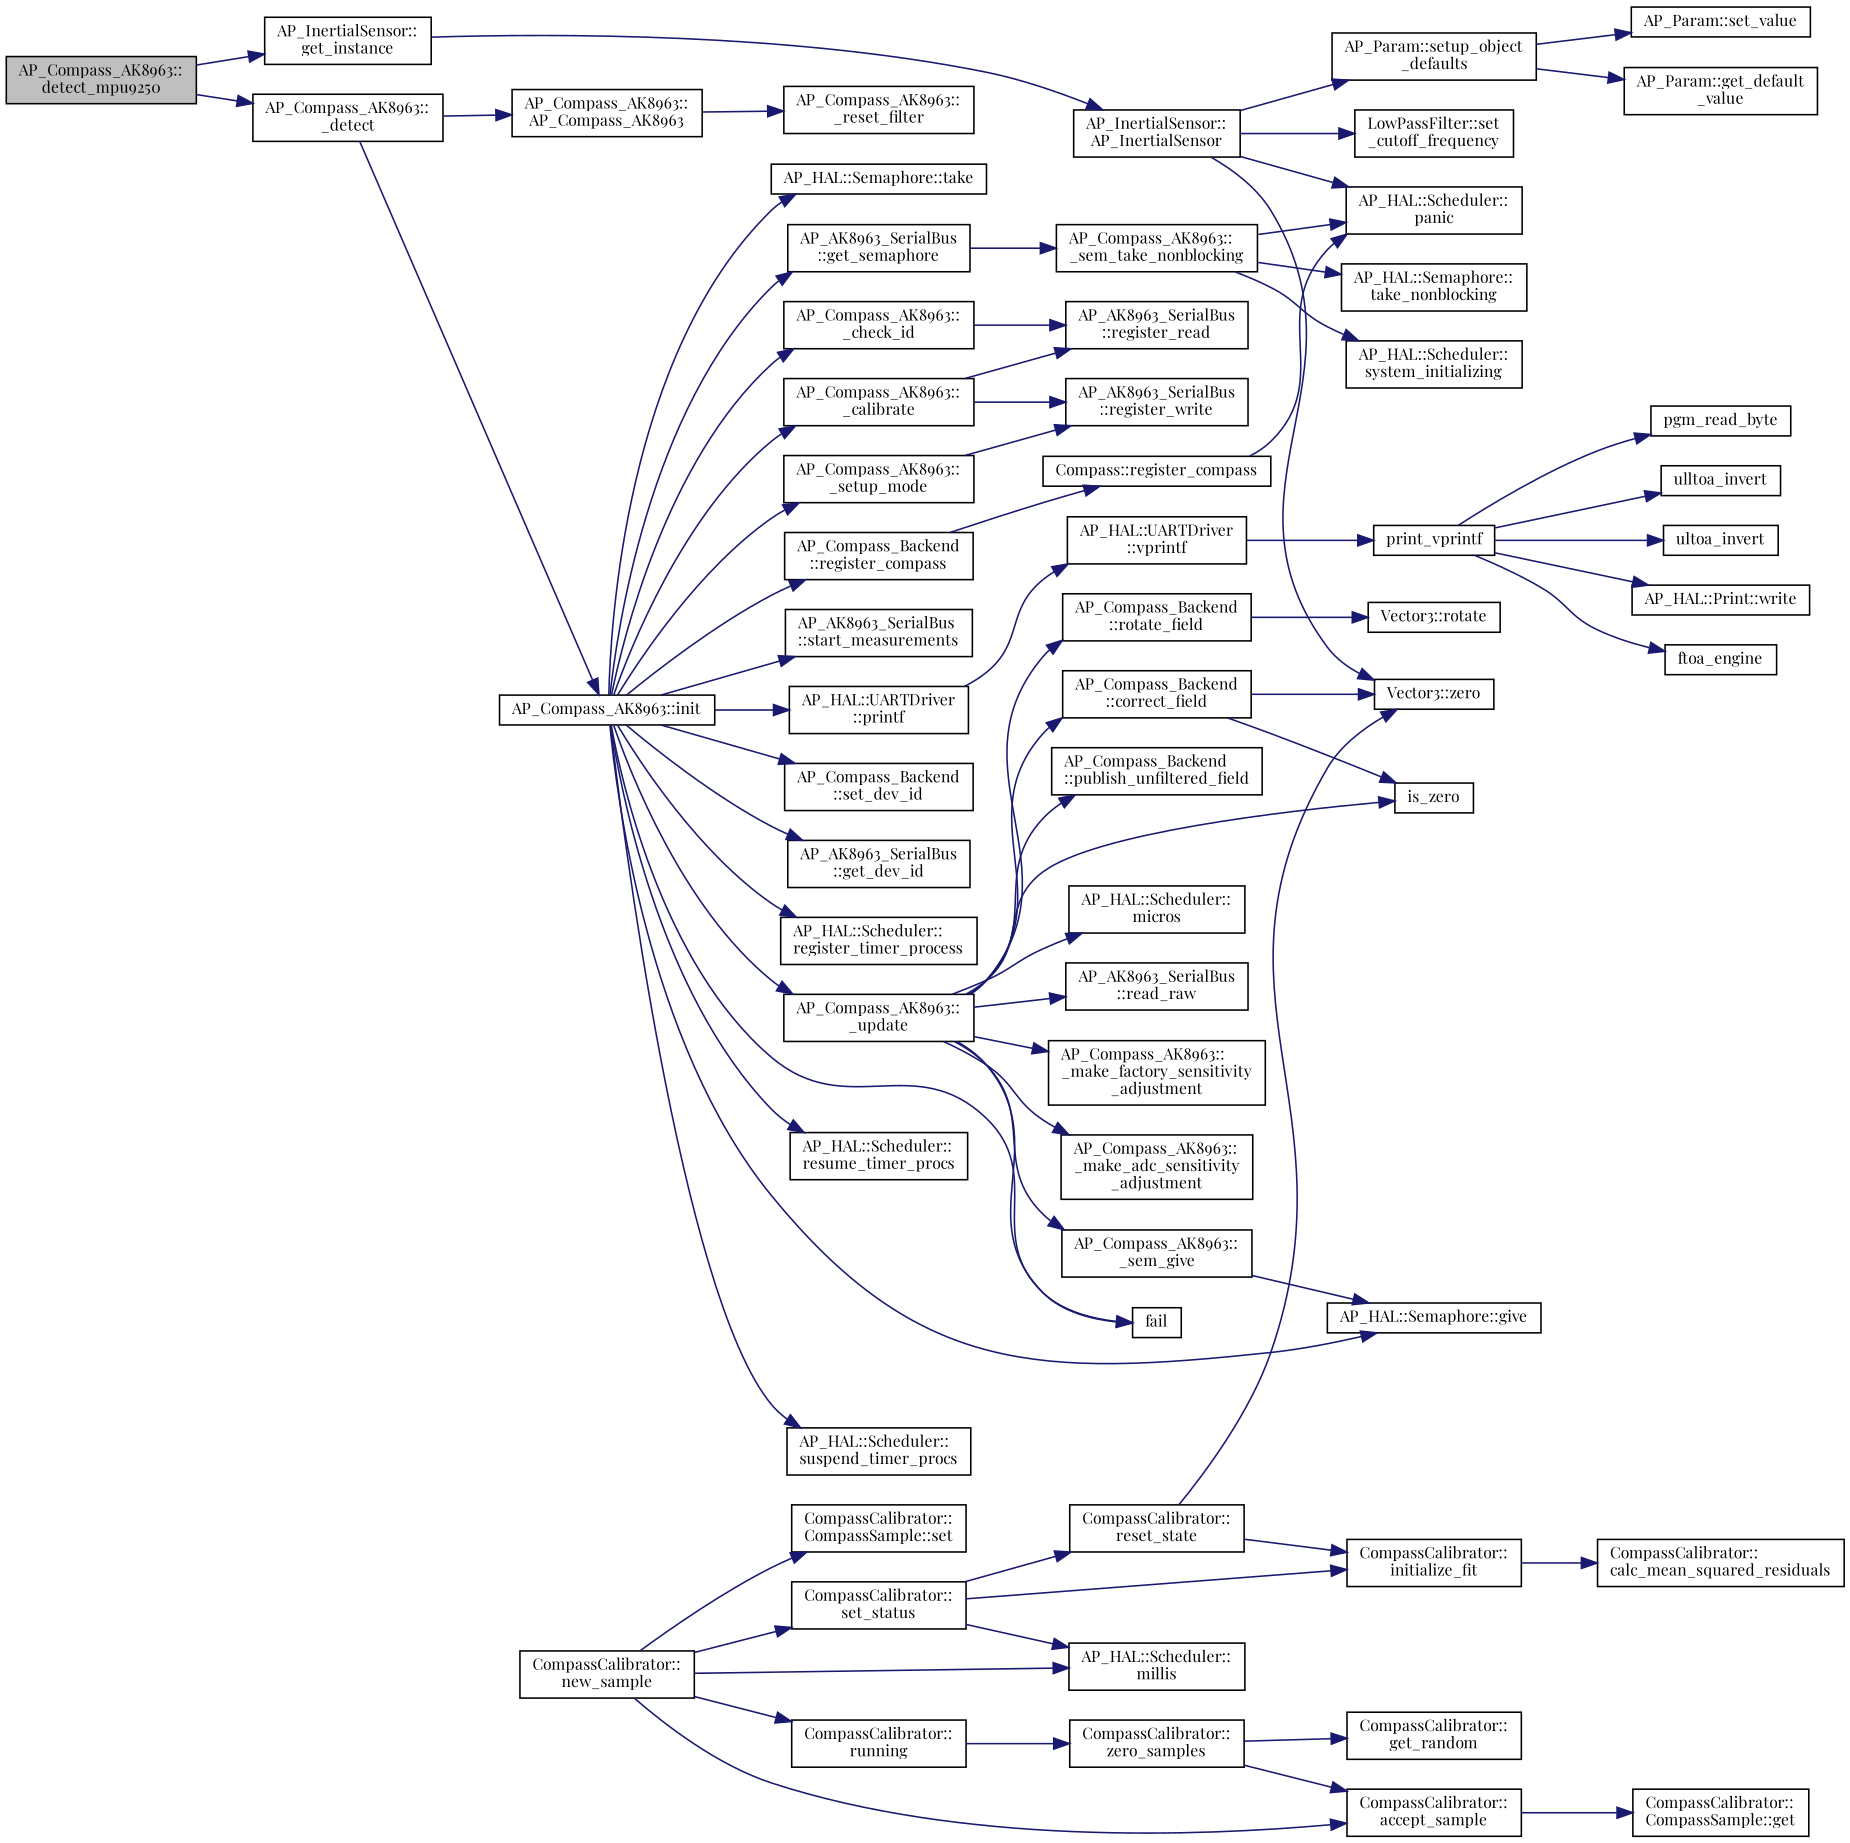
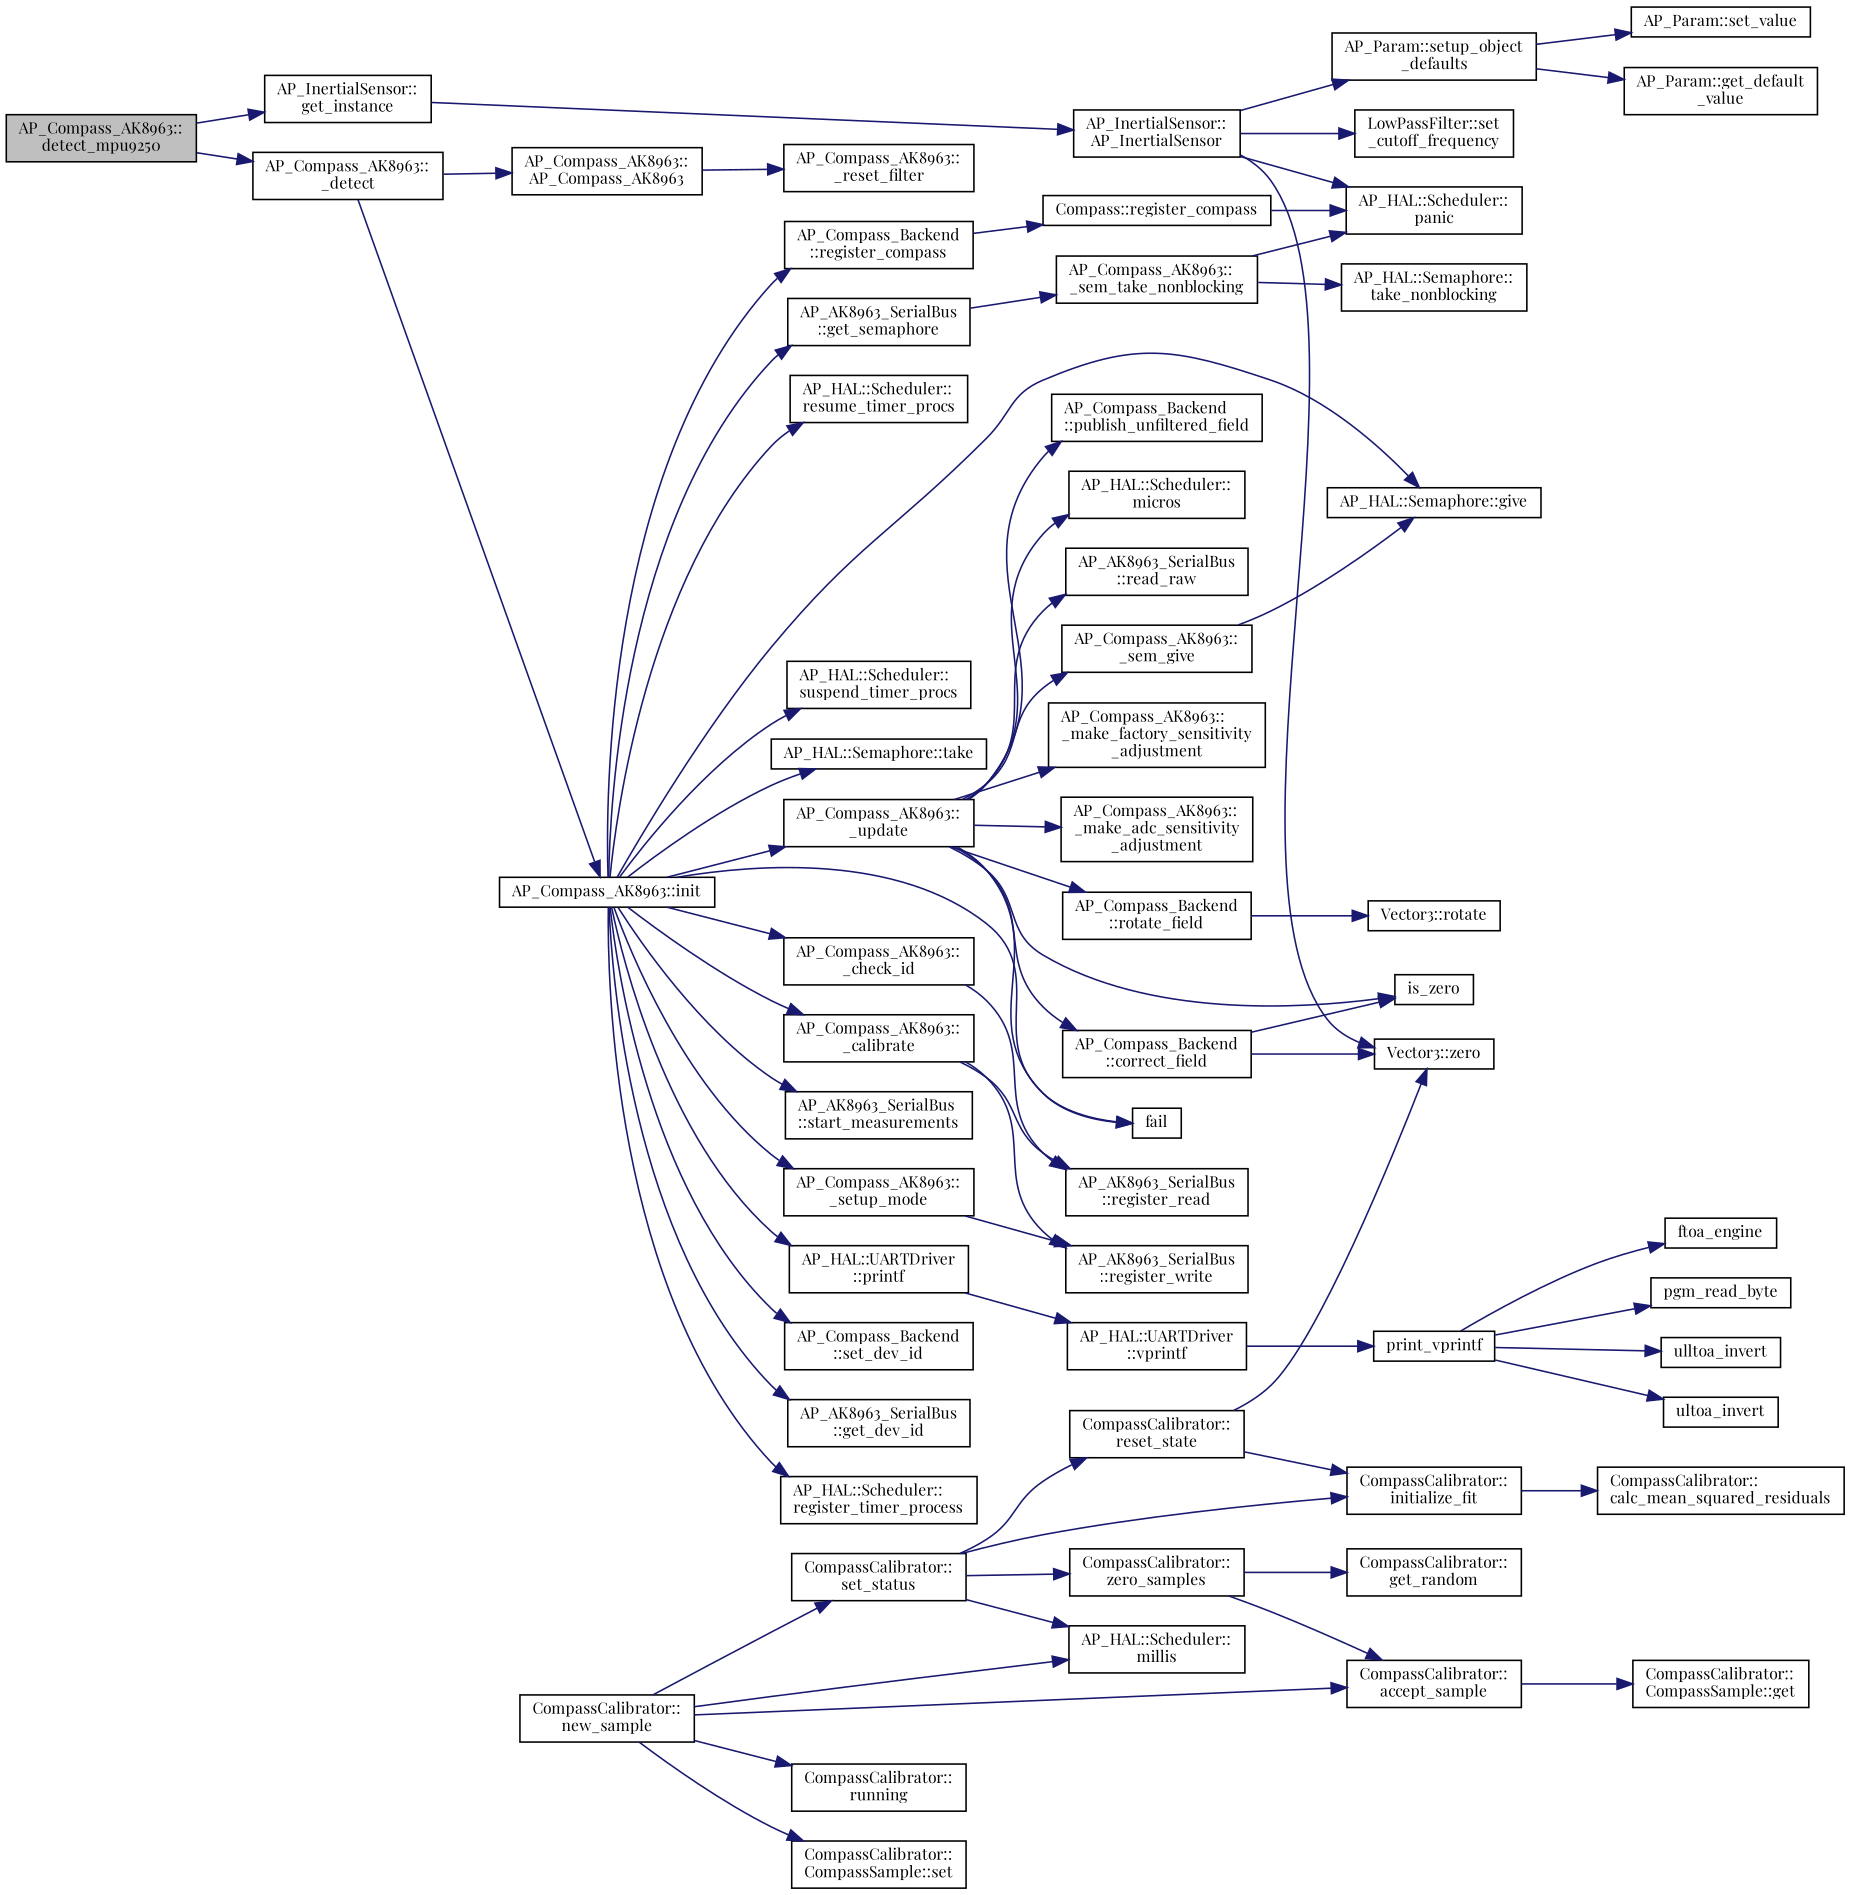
(1434, 364) -> none
(1721, 600) -> none
(1010, 1744) -> (1010, 1575)
